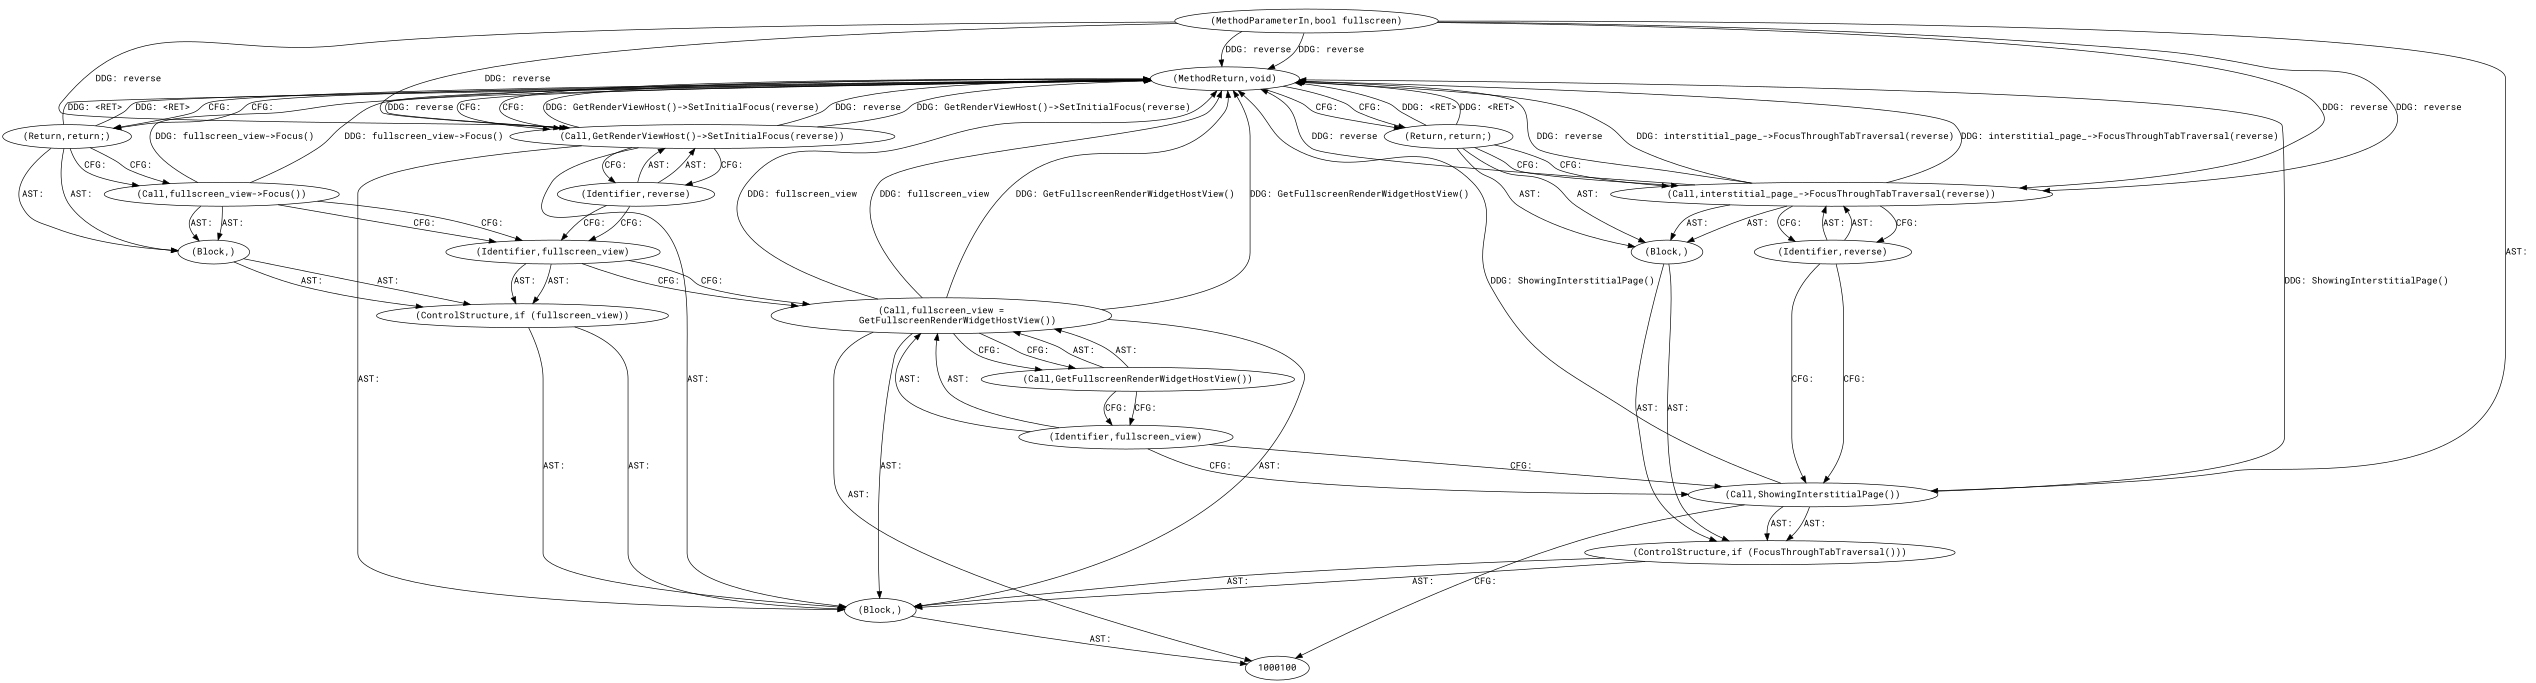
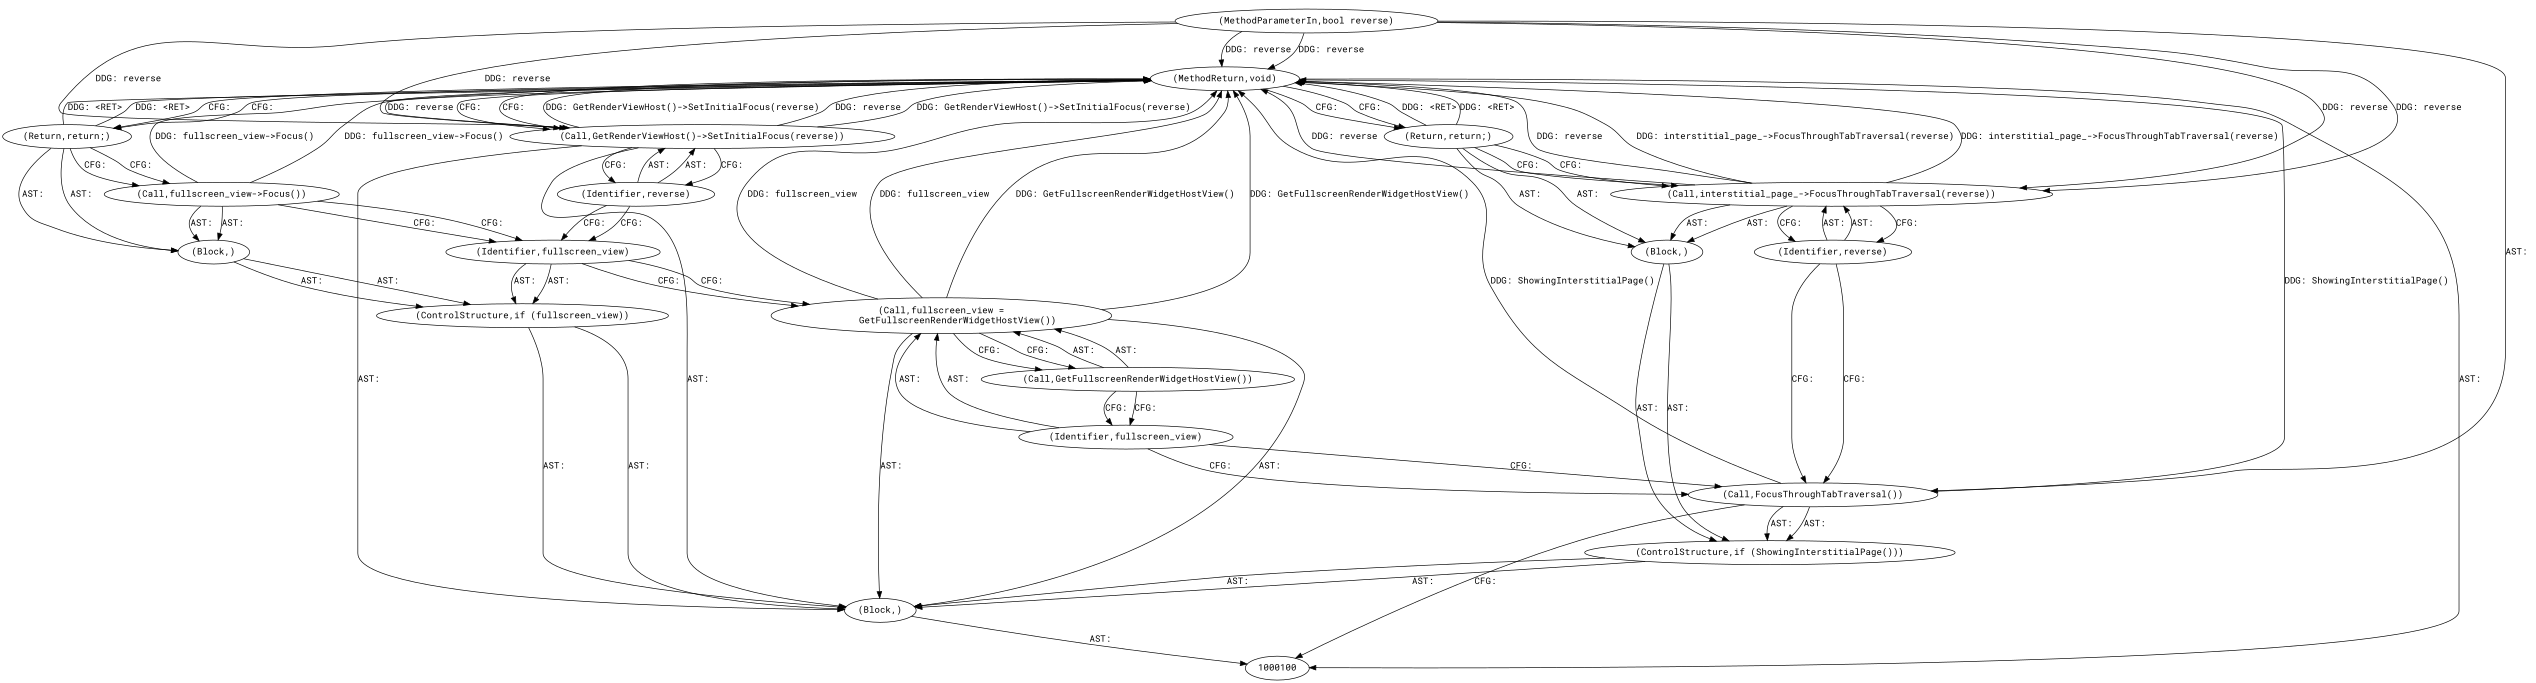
(1307, 21) -> (1307, 21)
(1813, 495) -> (1813, 495)
(1770, 553) -> (1770, 553)
(948, 563) -> (2459, 404)
